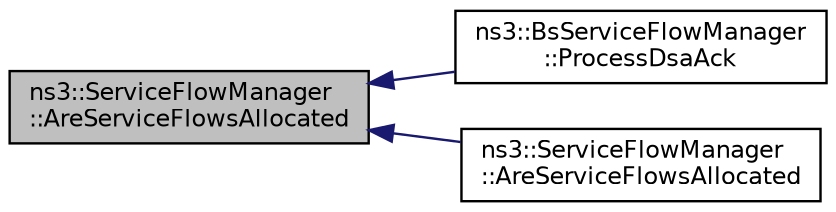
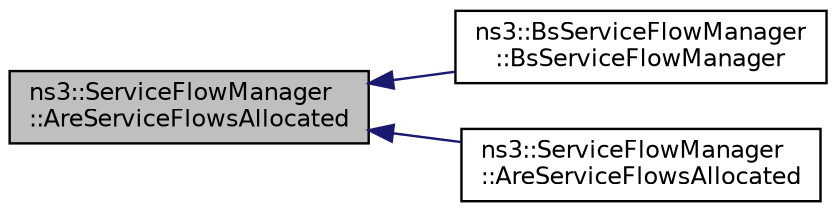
(641, 47) -> (641, 47)
